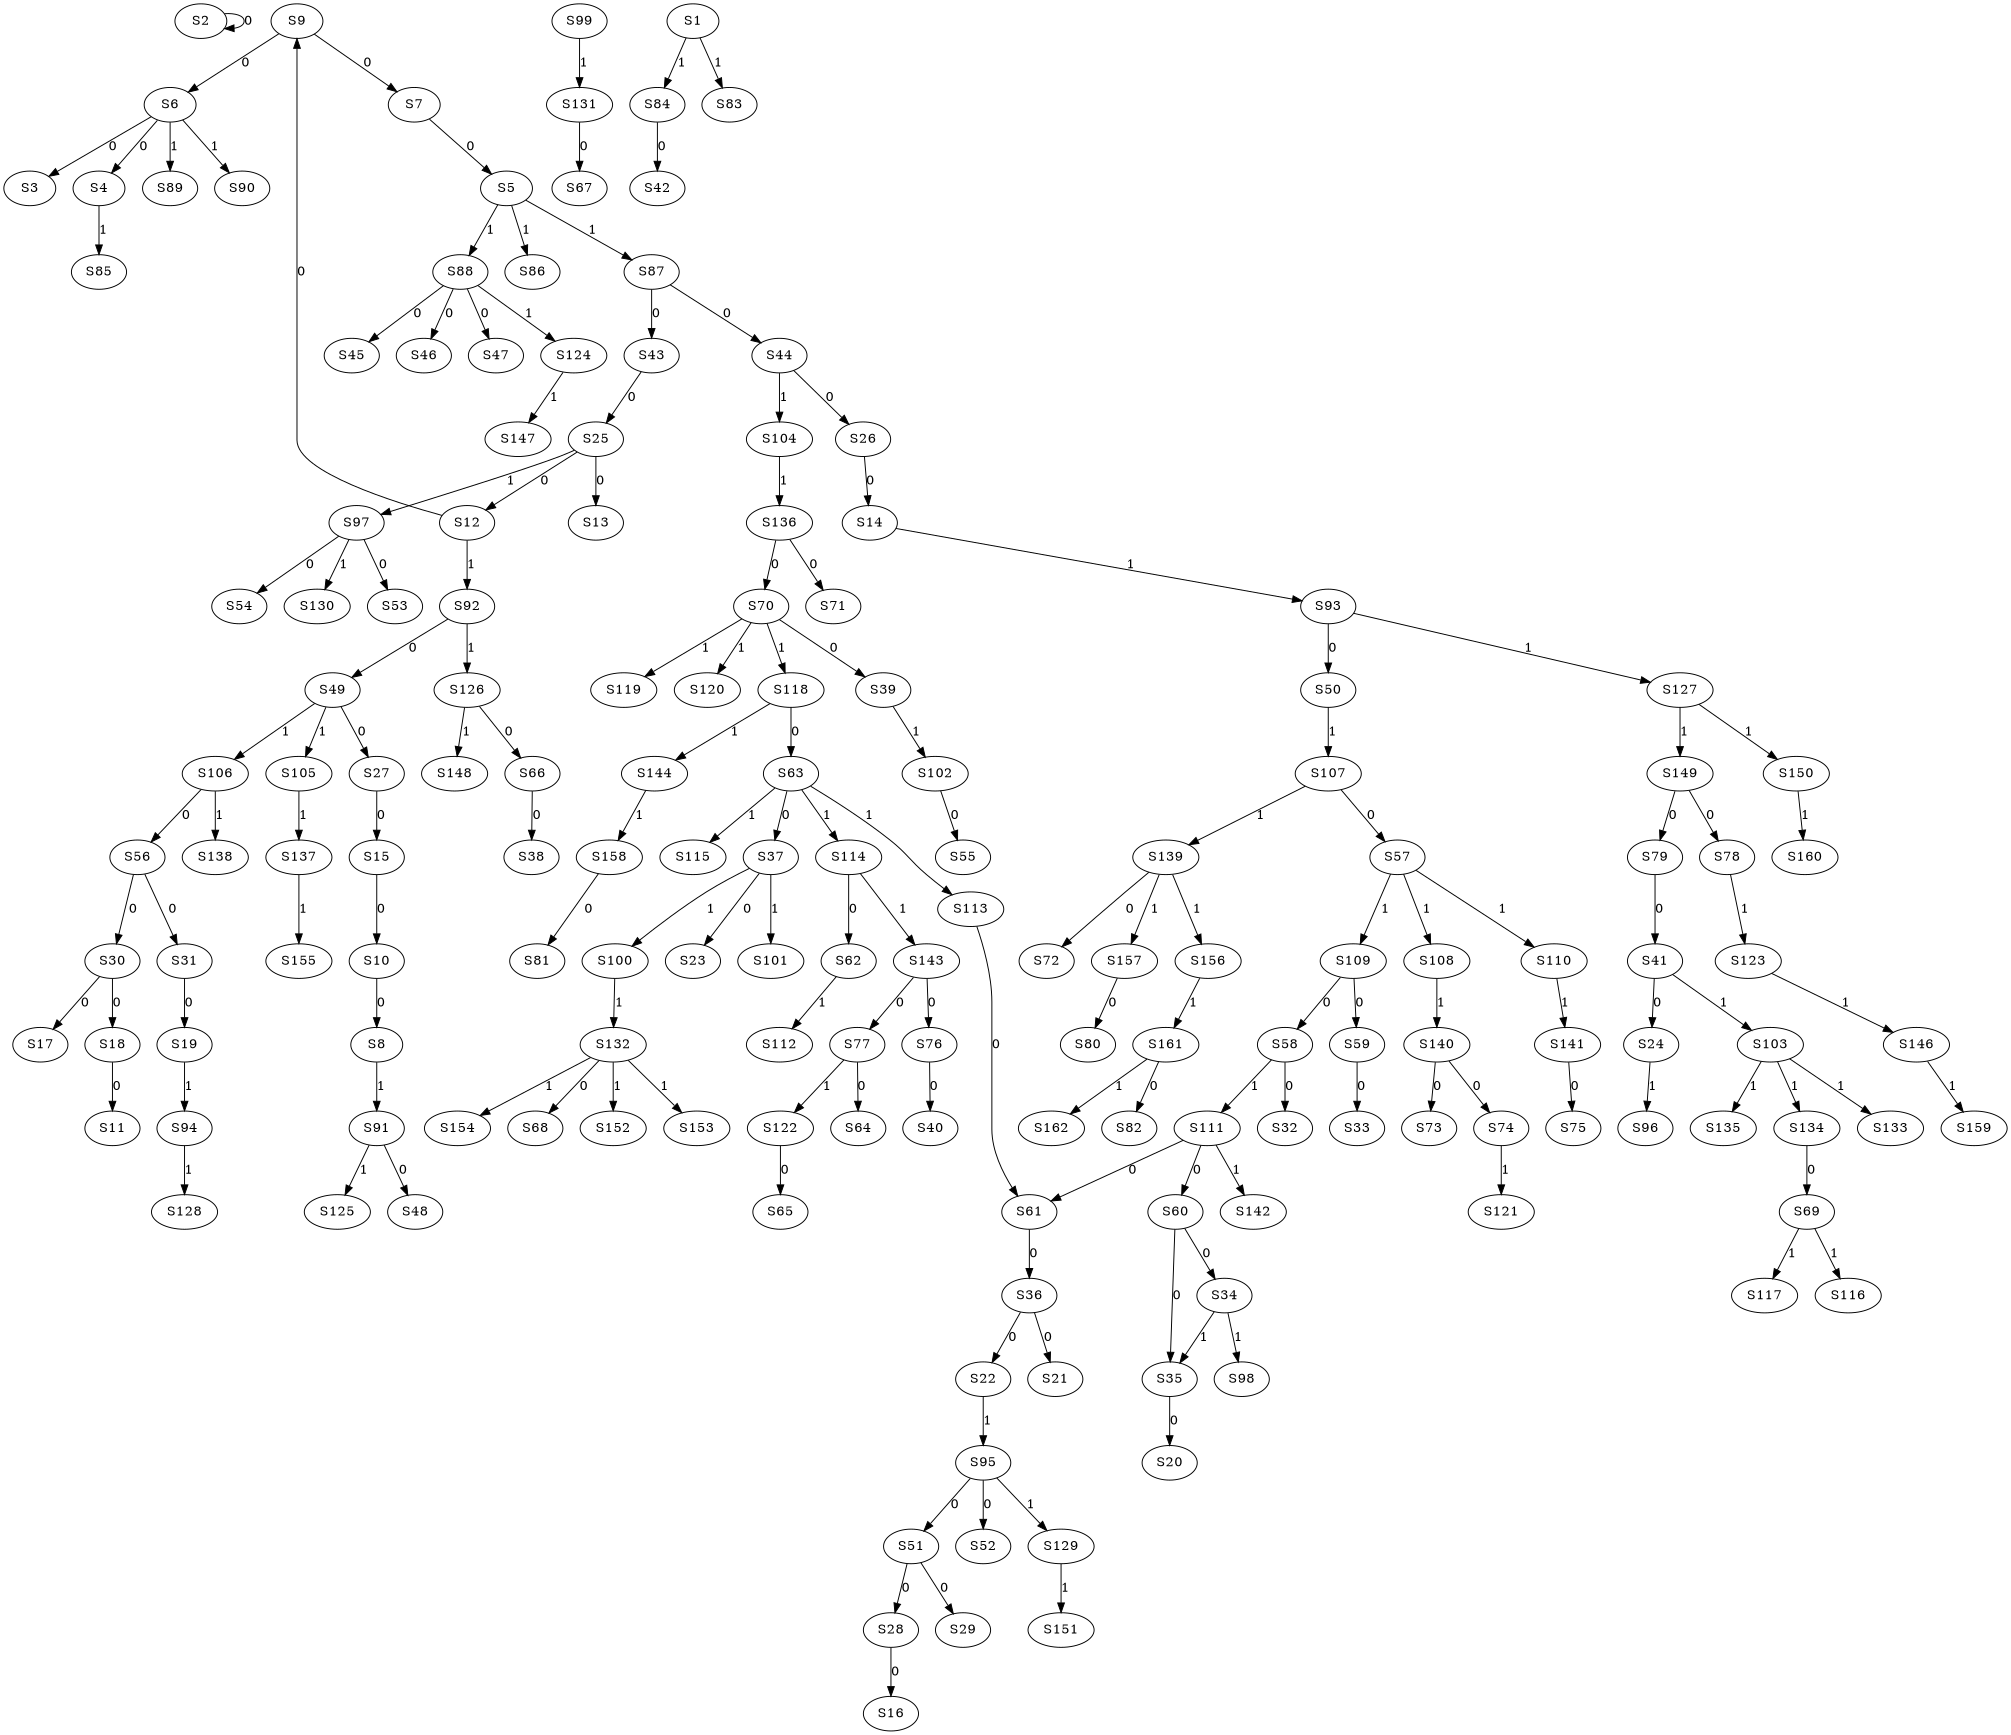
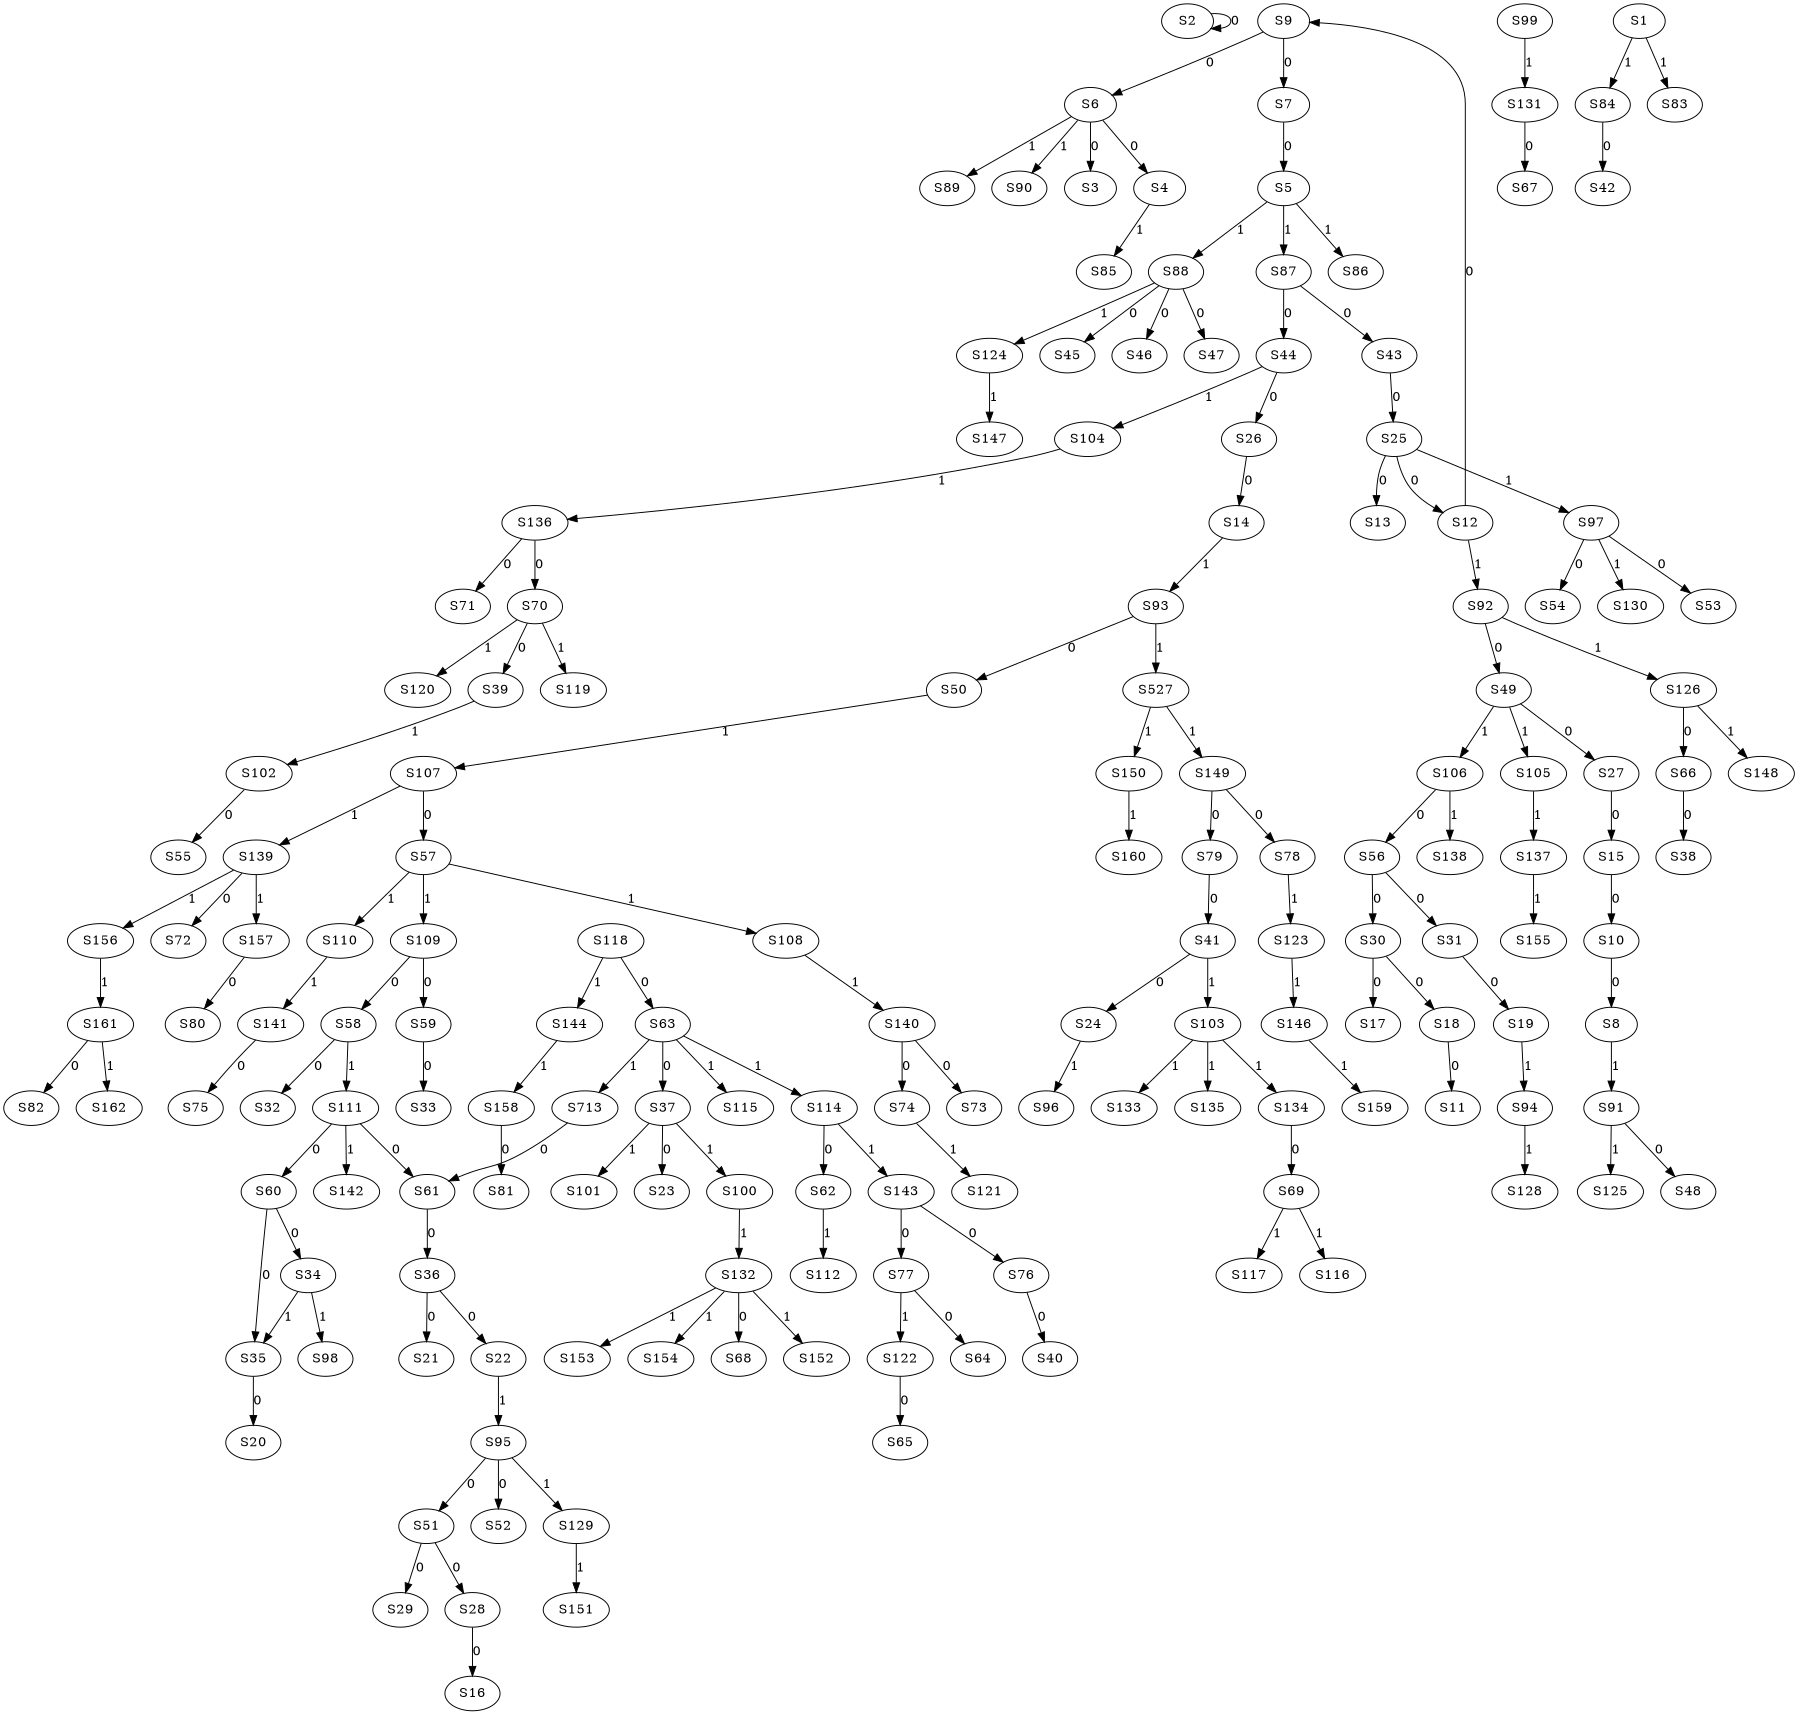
(774, 644) -> none
(1680, 690) -> (1156, 690)
(971, 909) -> (585, 1108)
